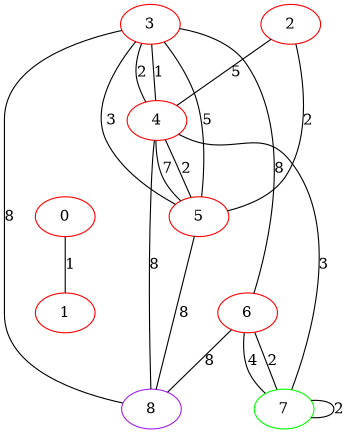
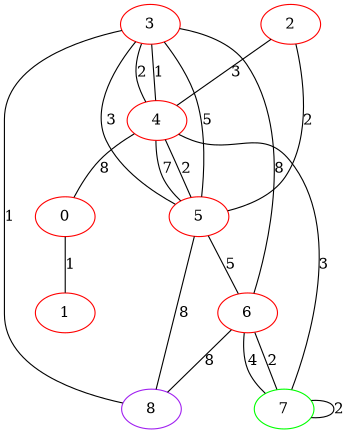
(237, 72) -> (237, 72)
(10, 217) -> (10, 217)
(149, 265) -> (99, 161)
none -> (223, 265)
